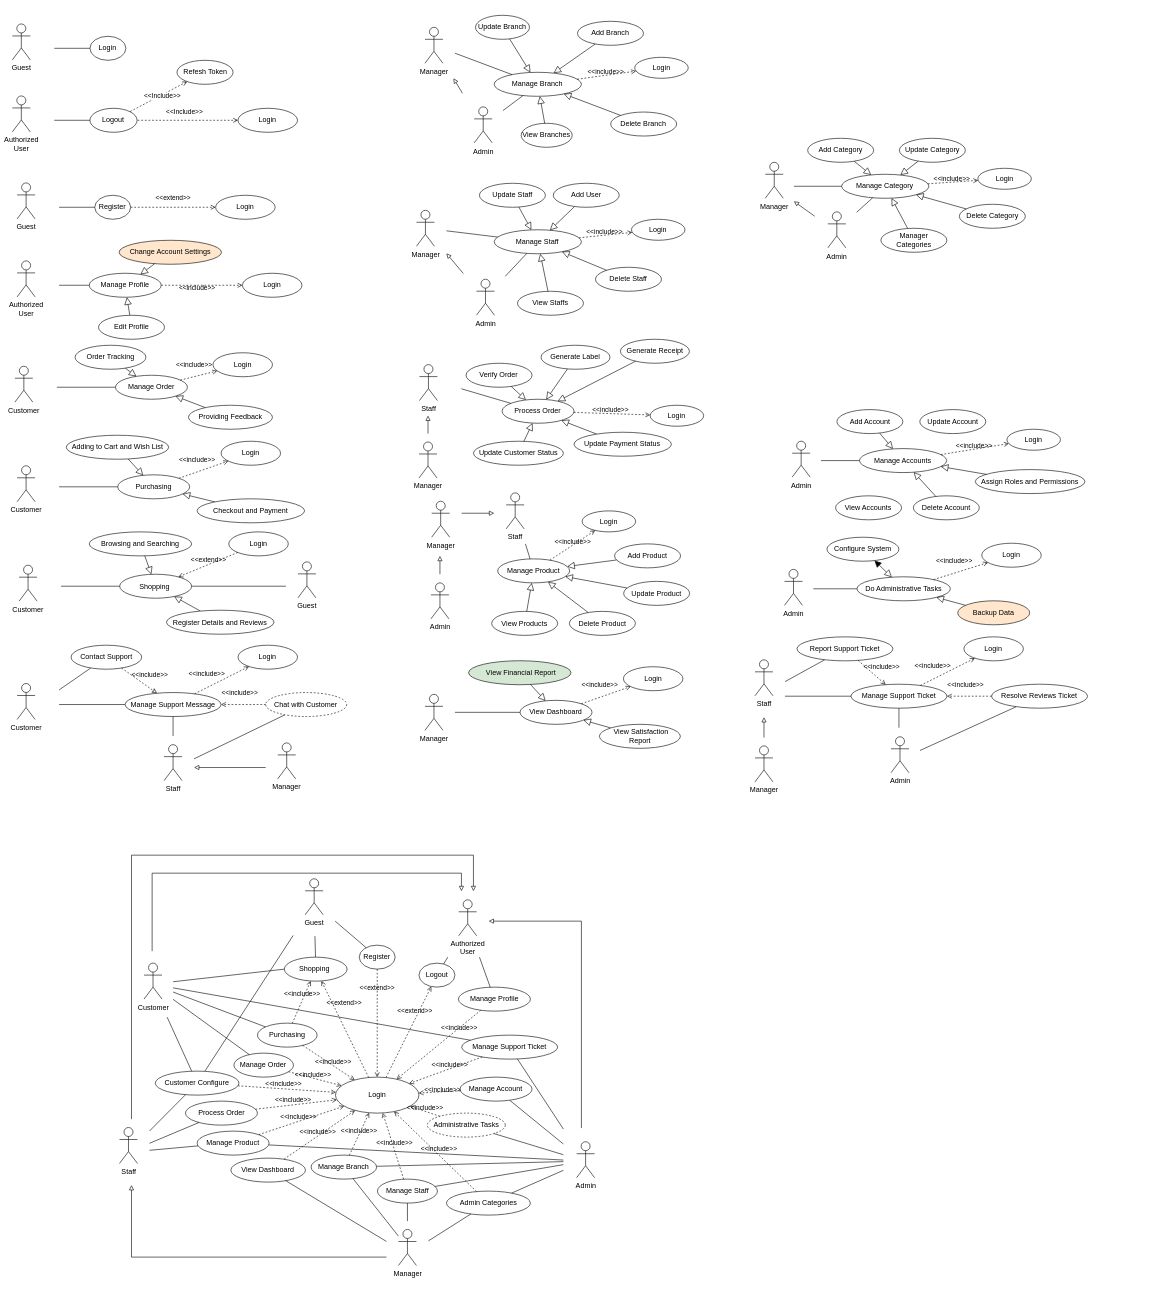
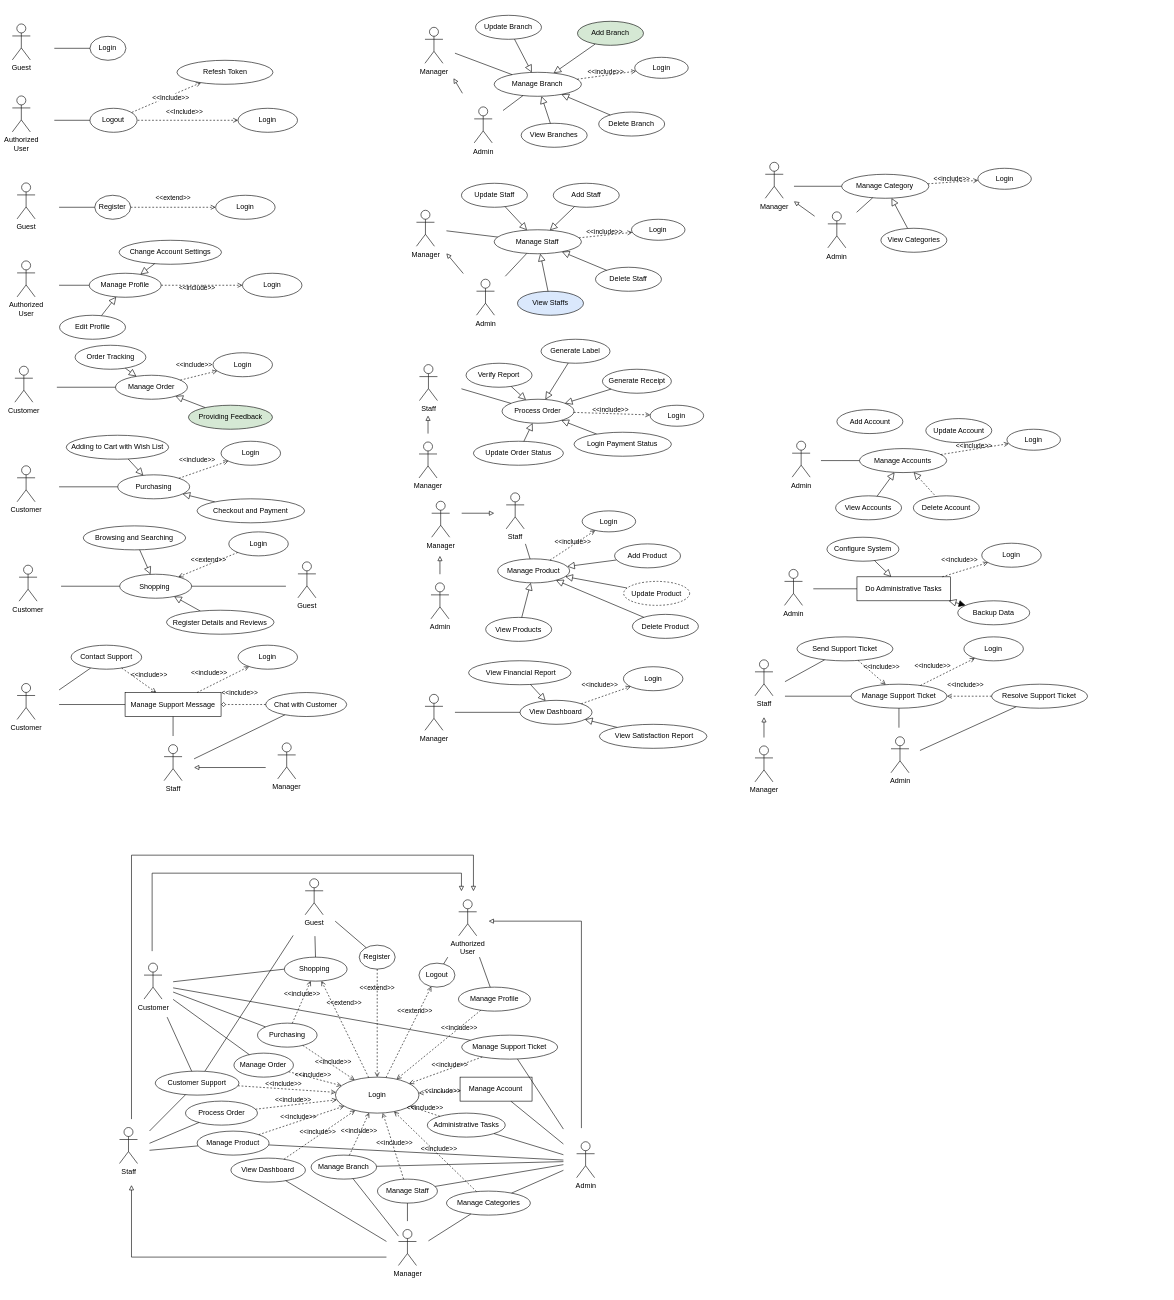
(503, 27) -> (509, 27)
(611, 33) -> (611, 33)
(205, 72) -> (225, 72)
(644, 124) -> (632, 124)
(547, 135) -> (554, 135)
(841, 150) -> none
(933, 150) -> none
(860, 166) -> none
(912, 166) -> none
(513, 195) -> (495, 195)
(587, 195) -> (587, 195)
(945, 203) -> none
(993, 216) -> none
(914, 240) -> (914, 240)
(170, 252) -> (170, 252)
(551, 303) -> (551, 303)
(132, 327) -> (93, 327)
(655, 351) -> (637, 381)
(576, 357) -> (576, 351)
(499, 375) -> (499, 375)
(231, 417) -> (231, 417)
(953, 422) -> (959, 431)
(884, 439) -> none
(623, 444) -> (623, 444)
(118, 447) -> (118, 447)
(519, 453) -> (519, 453)
(967, 471) -> none
(1030, 482) -> none
none -> (884, 487)
(927, 487) -> (927, 487)
(140, 544) -> (134, 538)
(885, 570) -> (880, 566)
(904, 589) -> (904, 589)
(657, 593) -> (657, 593)
(954, 602) -> (957, 603)
(994, 613) -> (994, 613)
(525, 623) -> (519, 629)
(603, 623) -> (666, 626)
(845, 649) -> (845, 649)
(520, 673) -> (520, 673)
(152, 690) -> (153, 690)
(1040, 696) -> (1040, 696)
(173, 705) -> (173, 705)
(225, 705) -> (227, 705)
(306, 705) -> (306, 705)
(640, 736) -> (653, 736)
(197, 1083) -> (197, 1083)
(496, 1089) -> (496, 1089)
(466, 1125) -> (466, 1125)
(489, 1203) -> (489, 1203)
